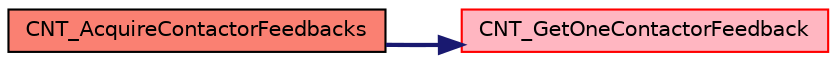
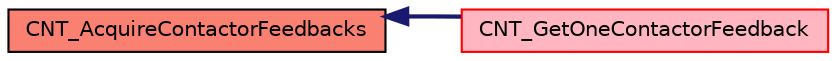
(413, 45) -> (434, 16)
